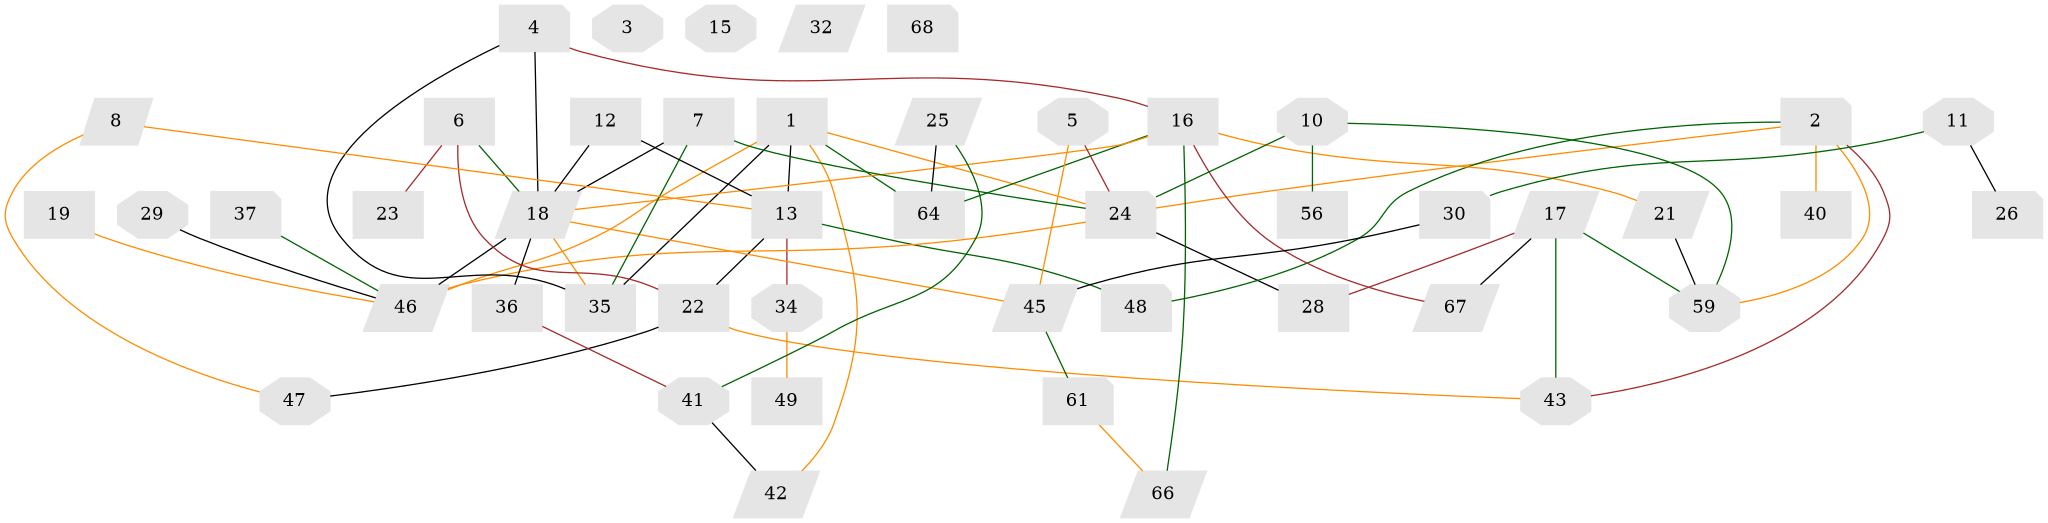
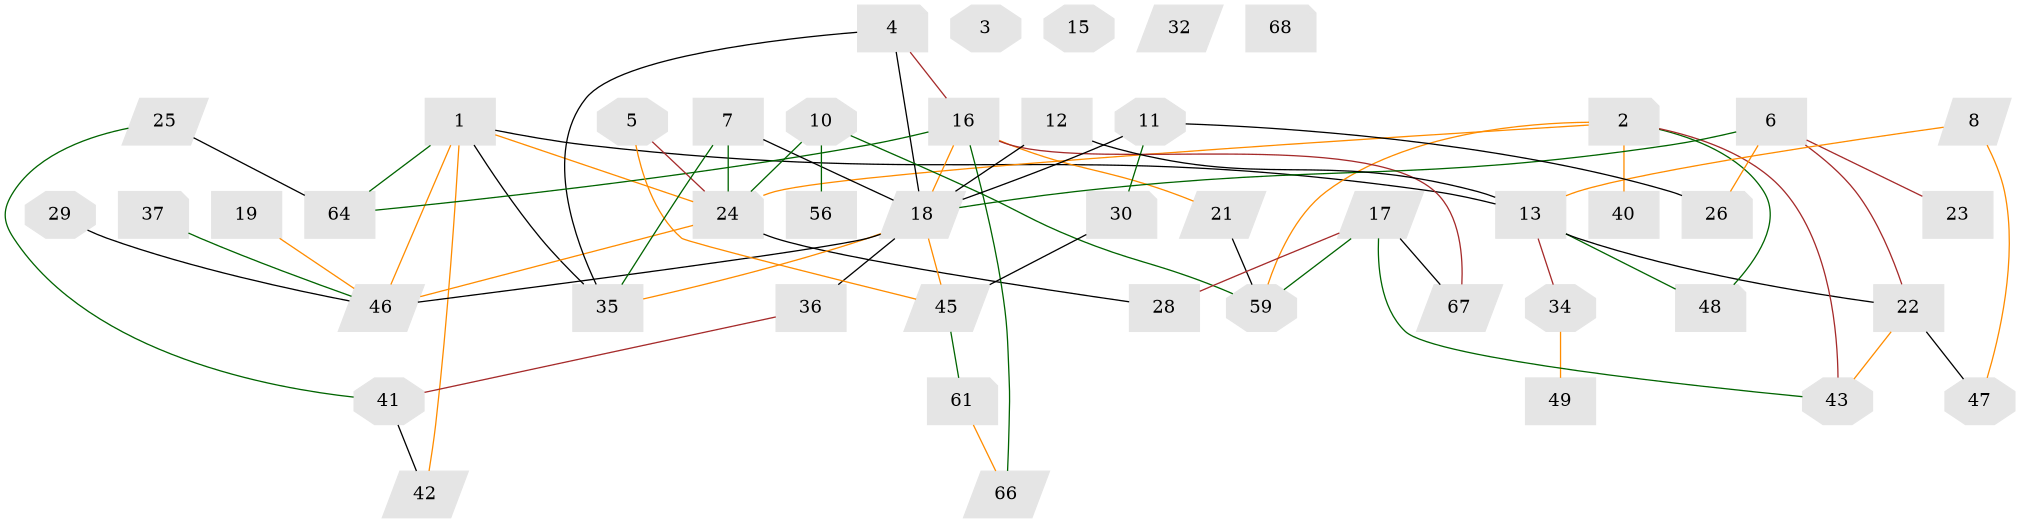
none -> (1031, 174)
none -> (1739, 176)
